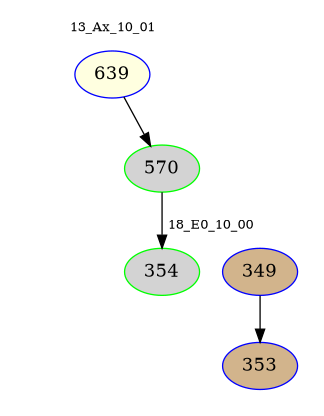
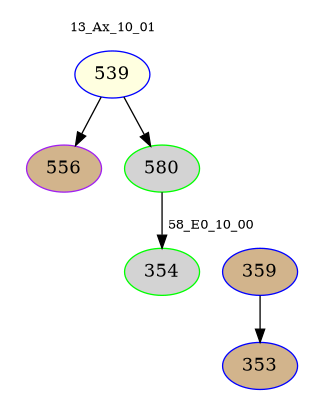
(112, 74) -> (112, 74)
none -> (64, 169)
(162, 169) -> (162, 169)
(211, 225) -> (211, 225)
(260, 272) -> (260, 272)
